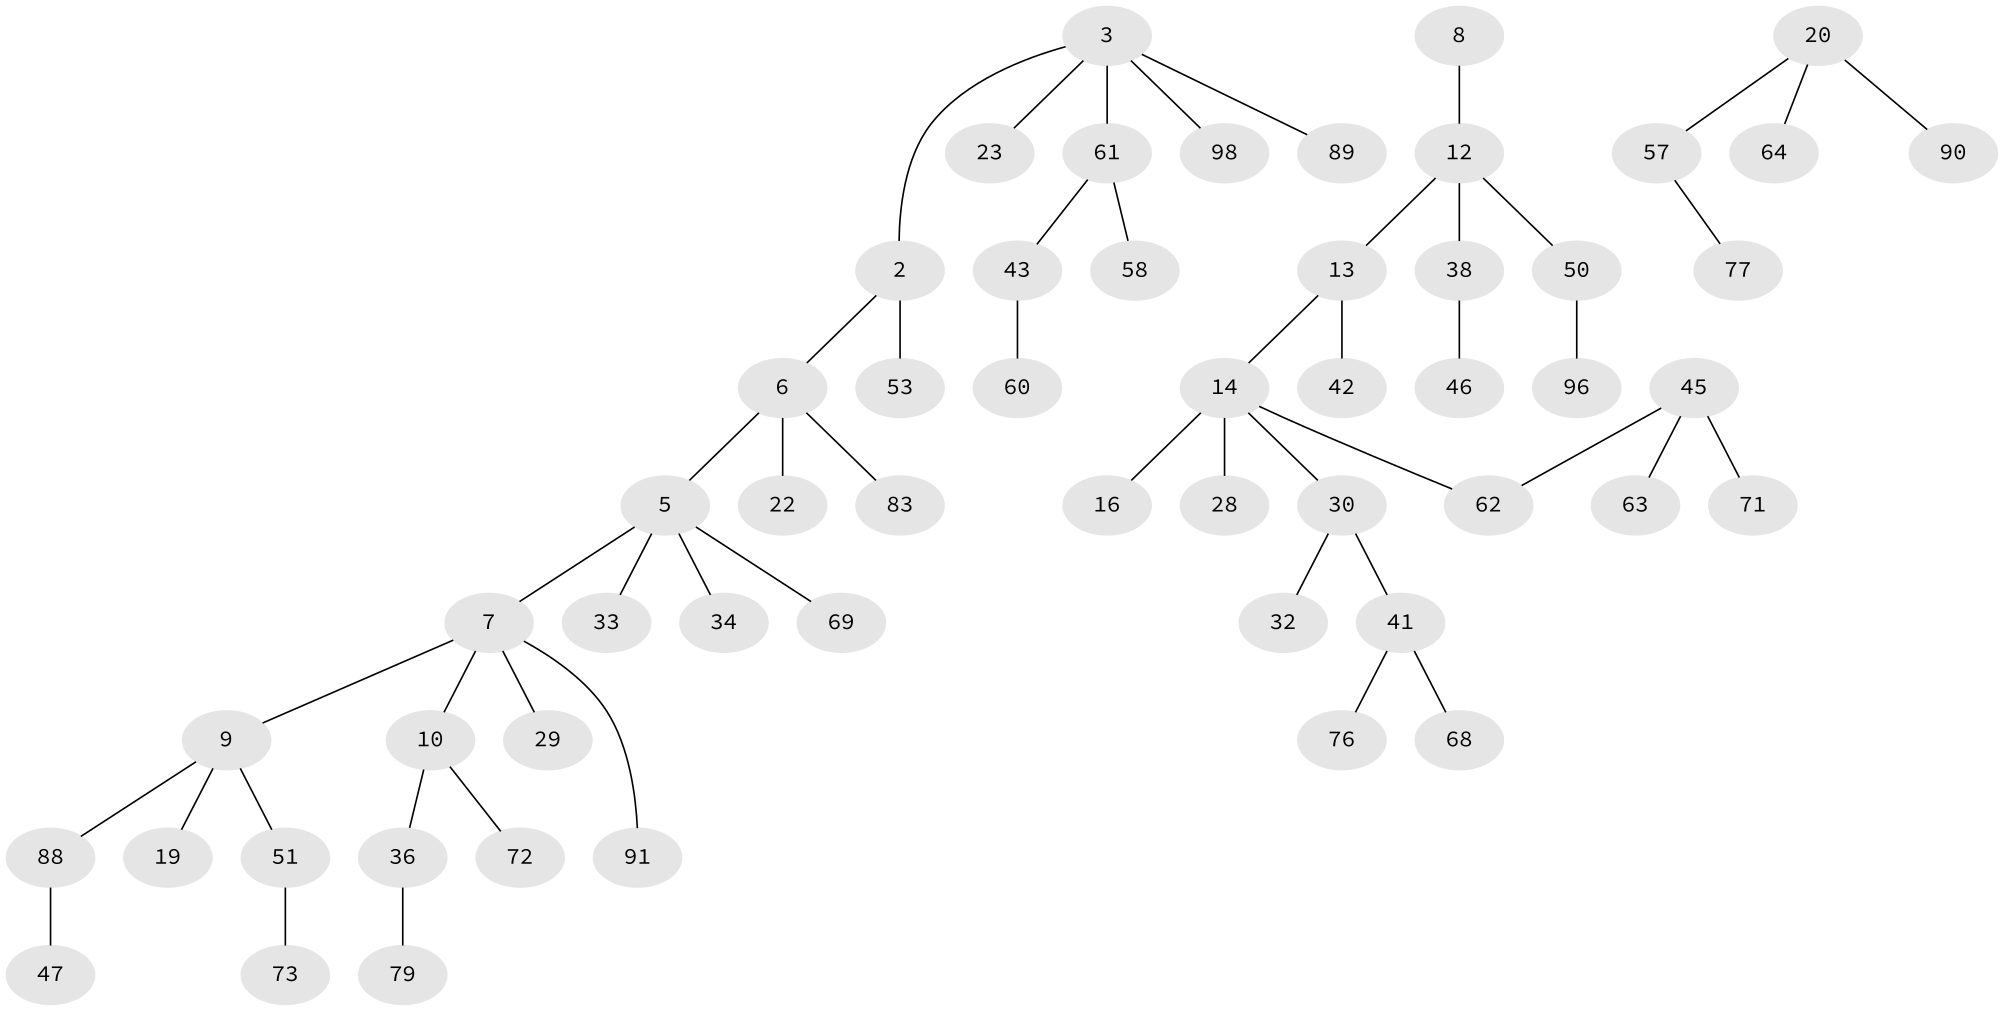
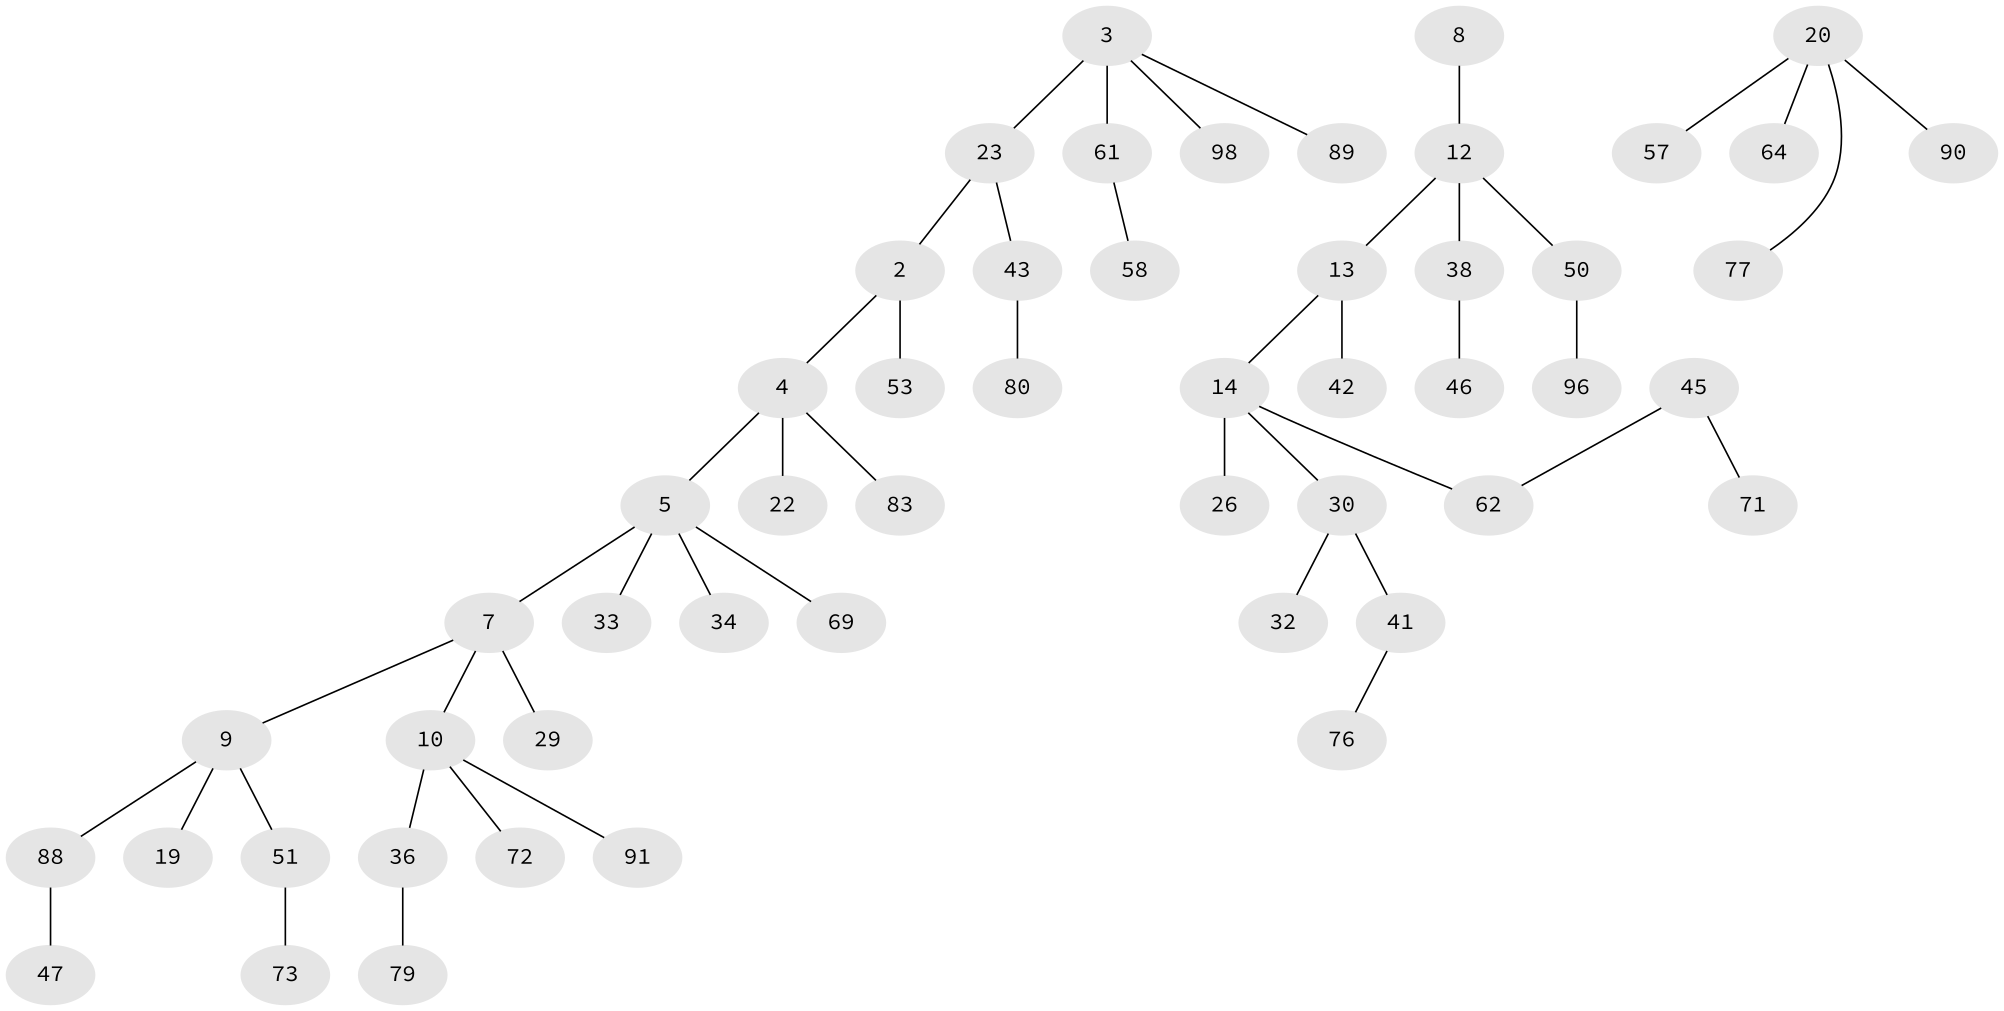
(943, 111) -> (945, 212)
(1062, 212) -> (1004, 212)
(1697, 212) -> (1837, 170)
(783, 388) -> (783, 388)
(1017, 388) -> (1017, 388)
(1107, 505) -> none
(1225, 505) -> (1225, 505)
(1635, 505) -> none
(610, 717) -> (534, 799)
(1459, 740) -> none
